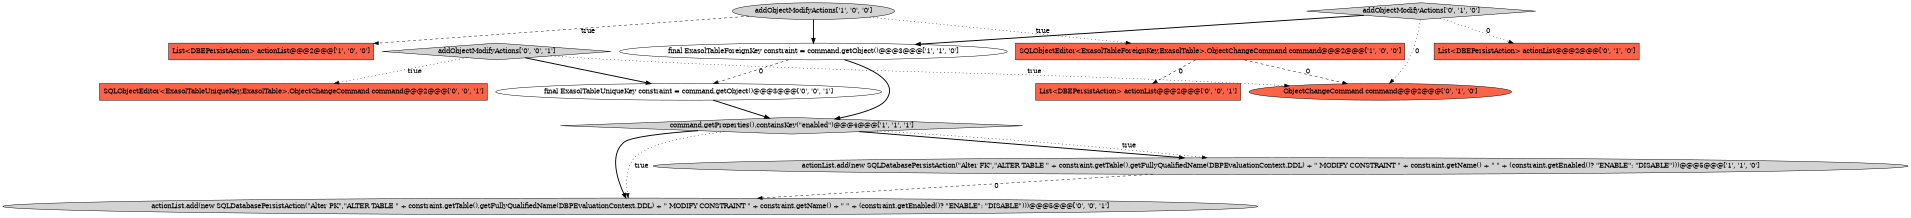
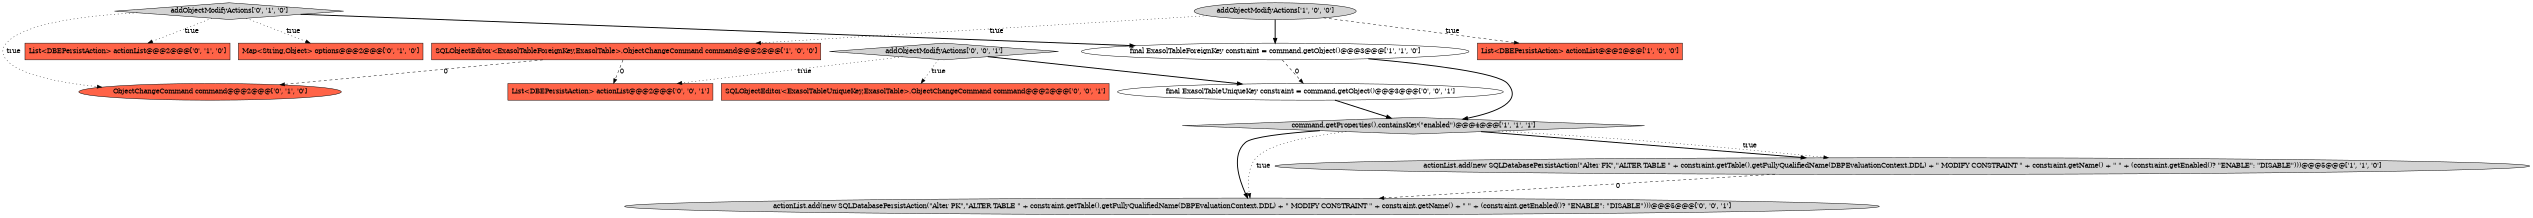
(1488, 31) -> (192, 31)
none -> (331, 51)
(1417, 51) -> (14, 51)
(918, 72) -> (792, 70)
